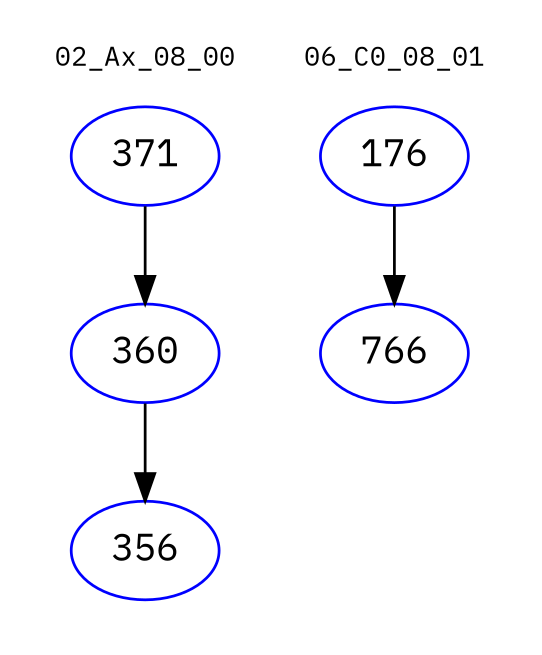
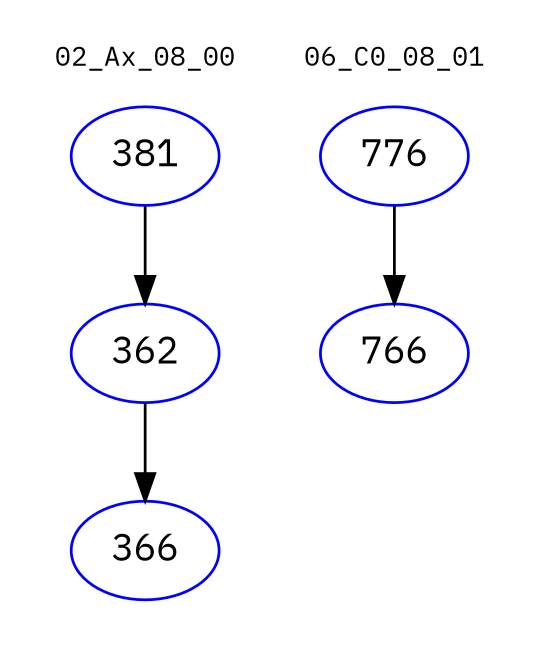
(145, 156) -> (145, 156)
(394, 156) -> (394, 156)
(145, 353) -> (145, 353)
(145, 551) -> (145, 551)
